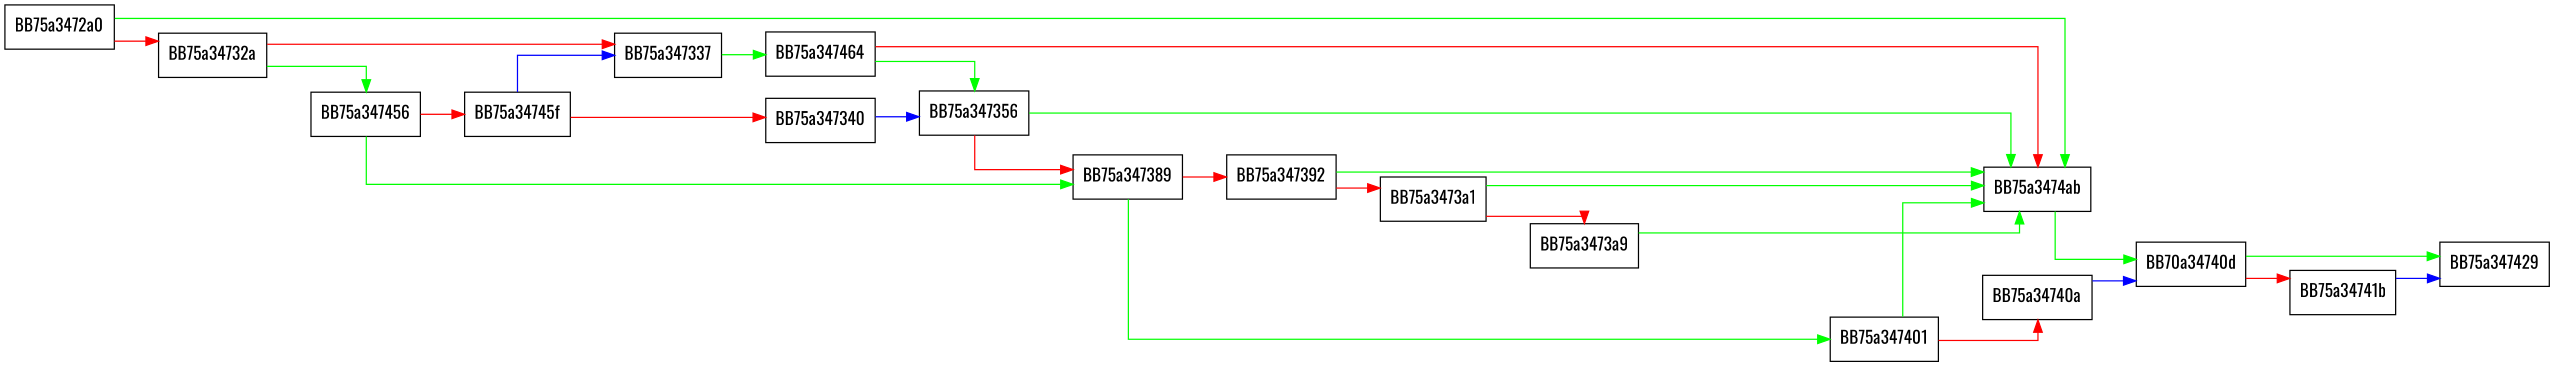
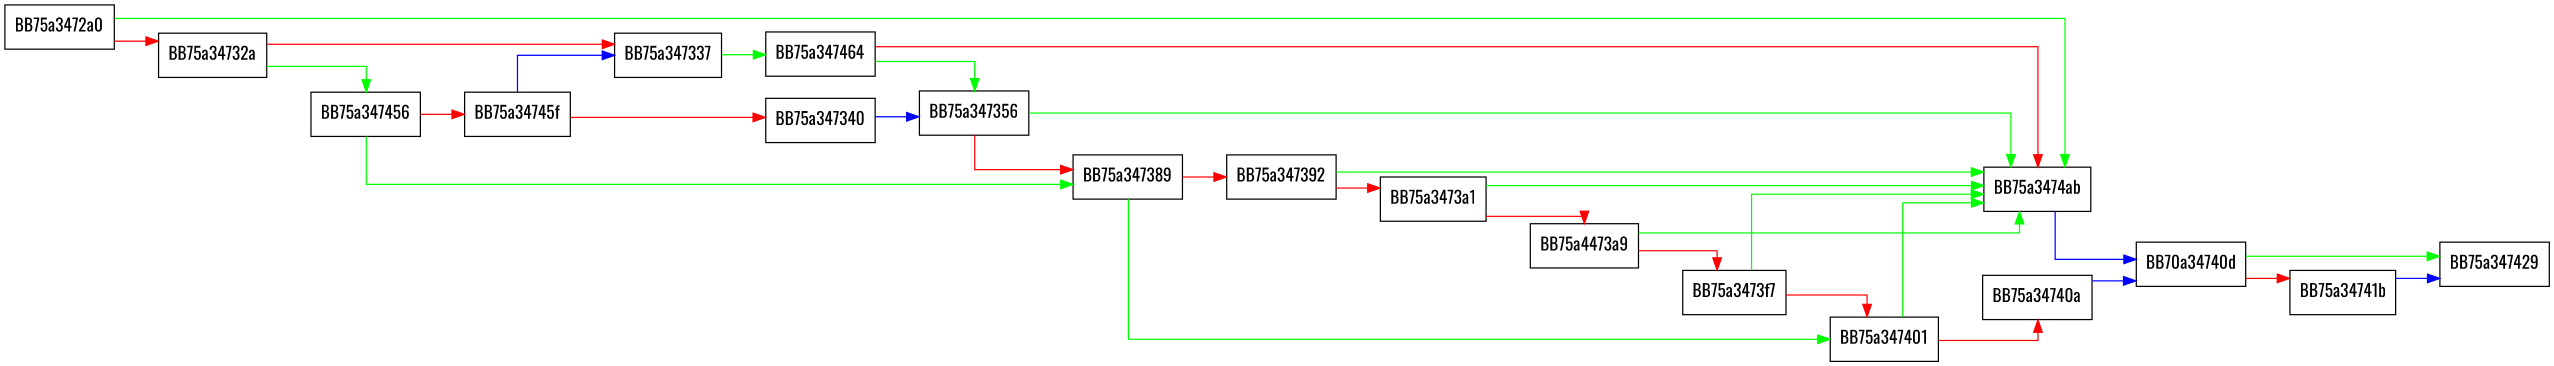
(1584, 246) -> (1584, 246)
(2066, 259) -> (2066, 259)
none -> (1734, 293)
